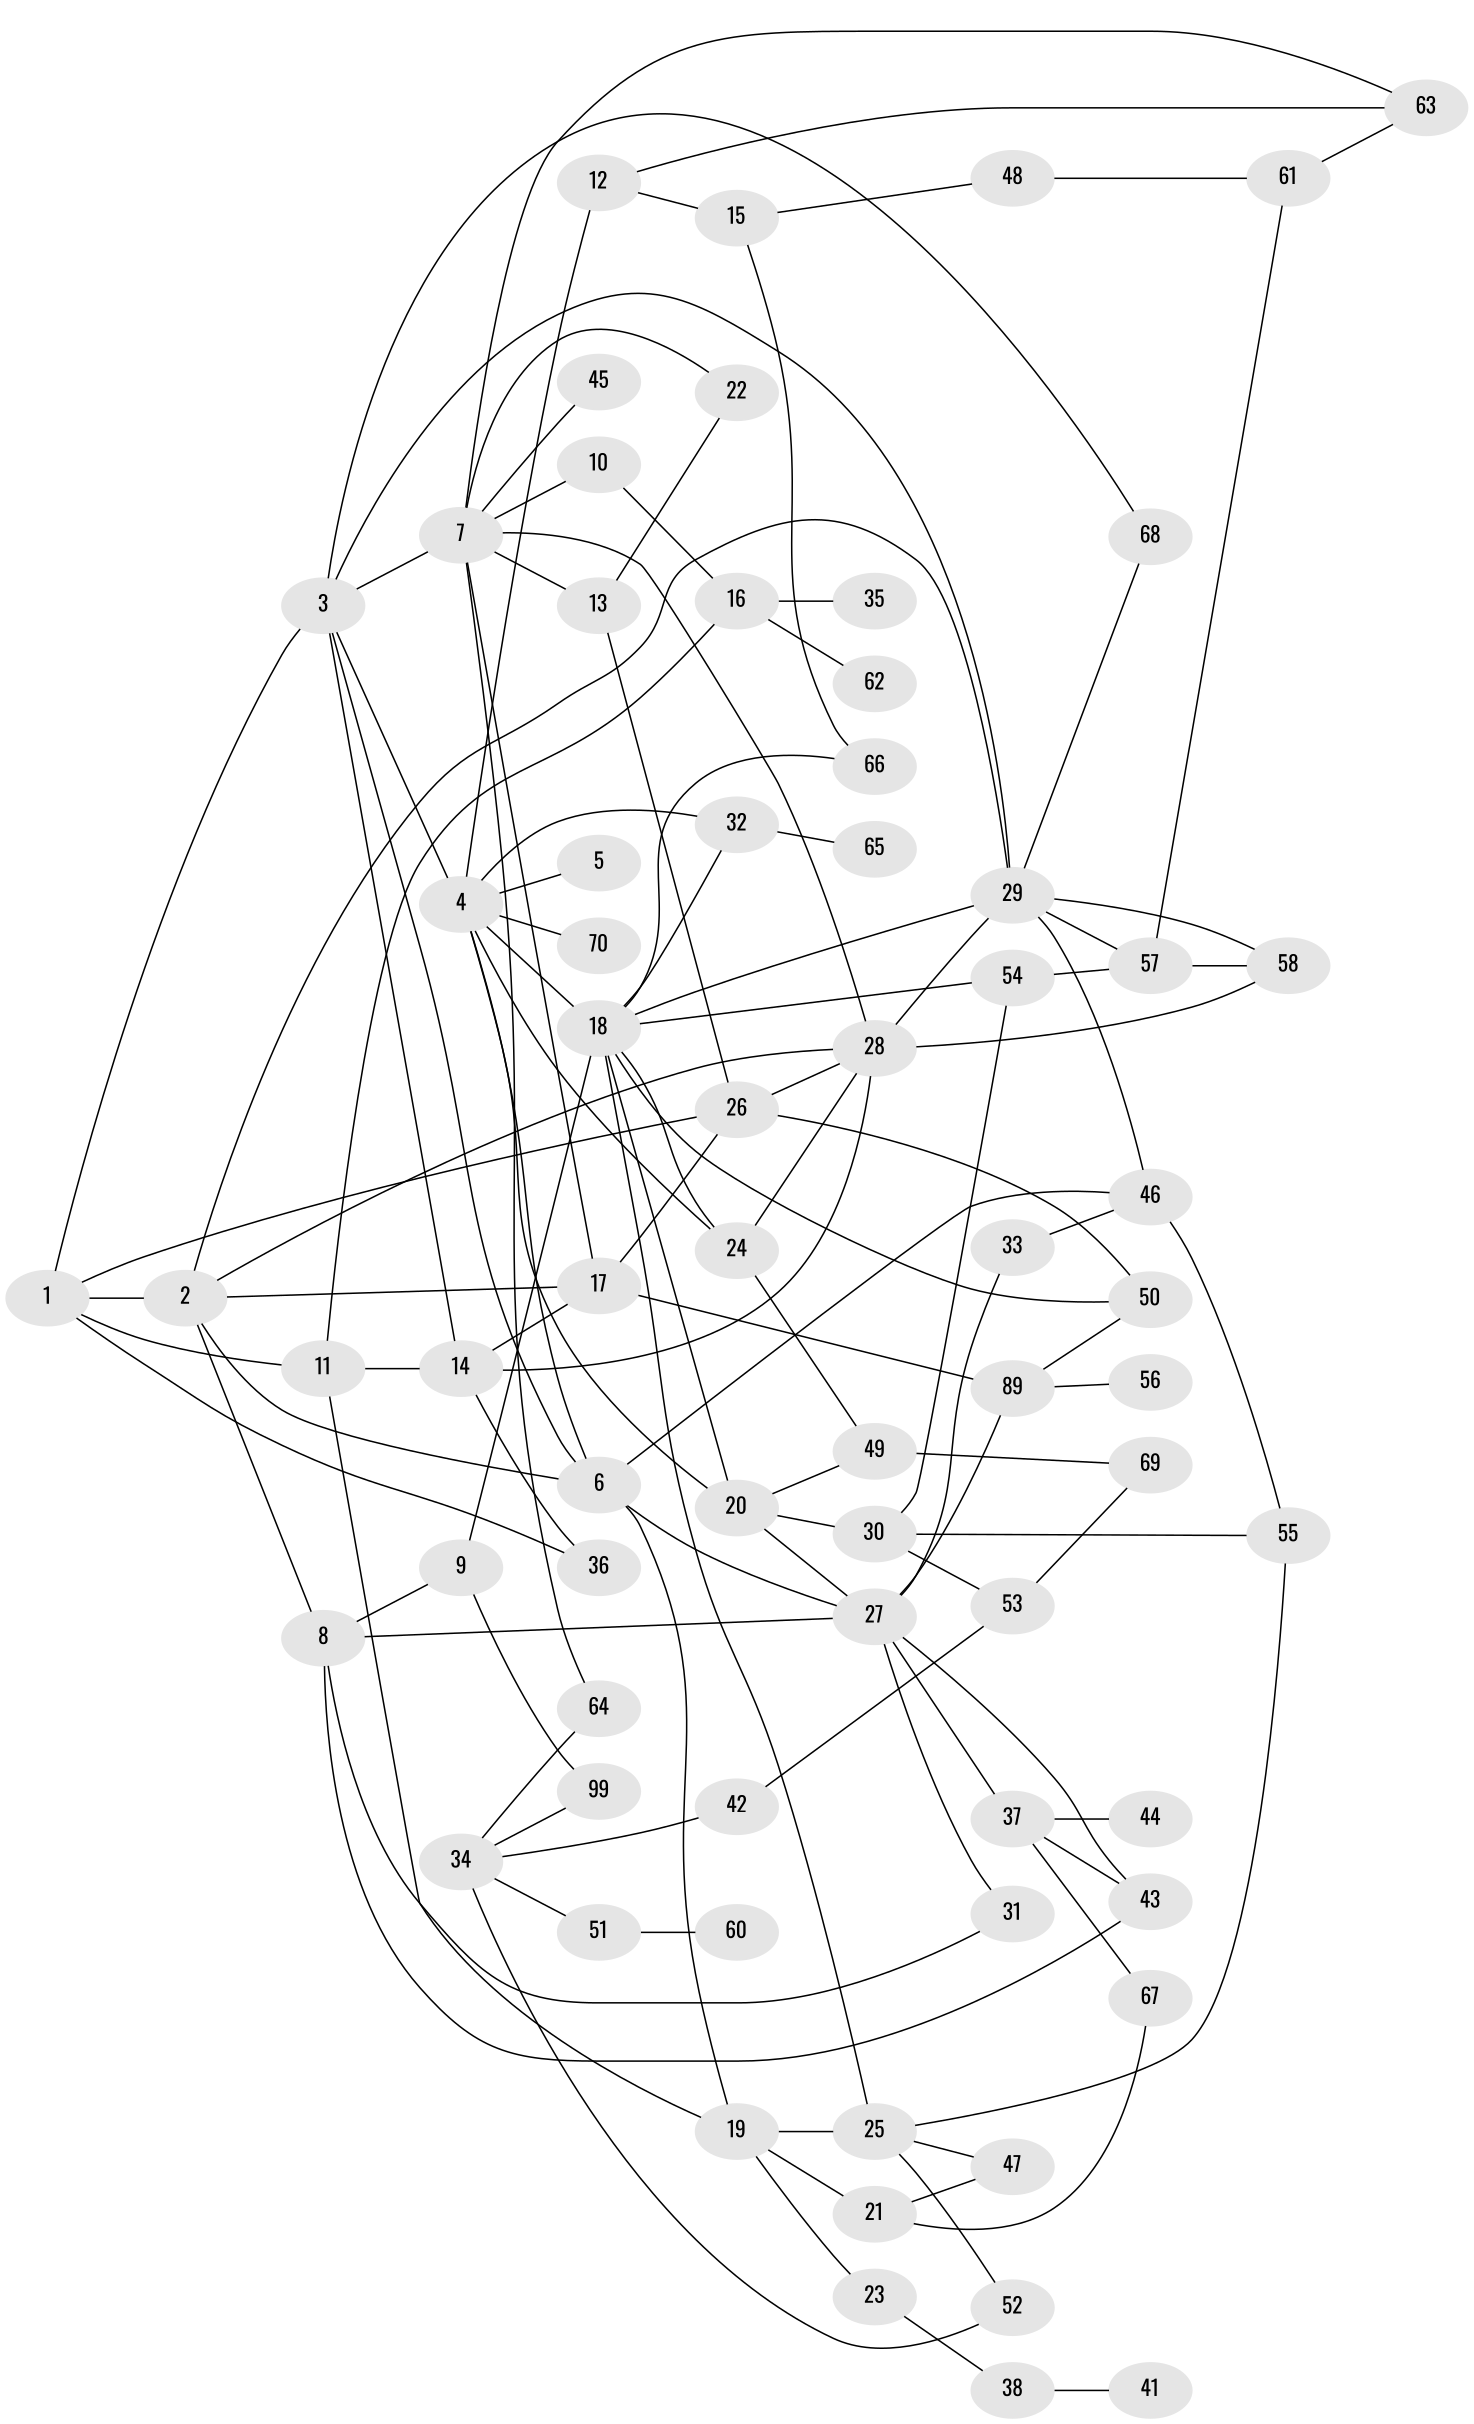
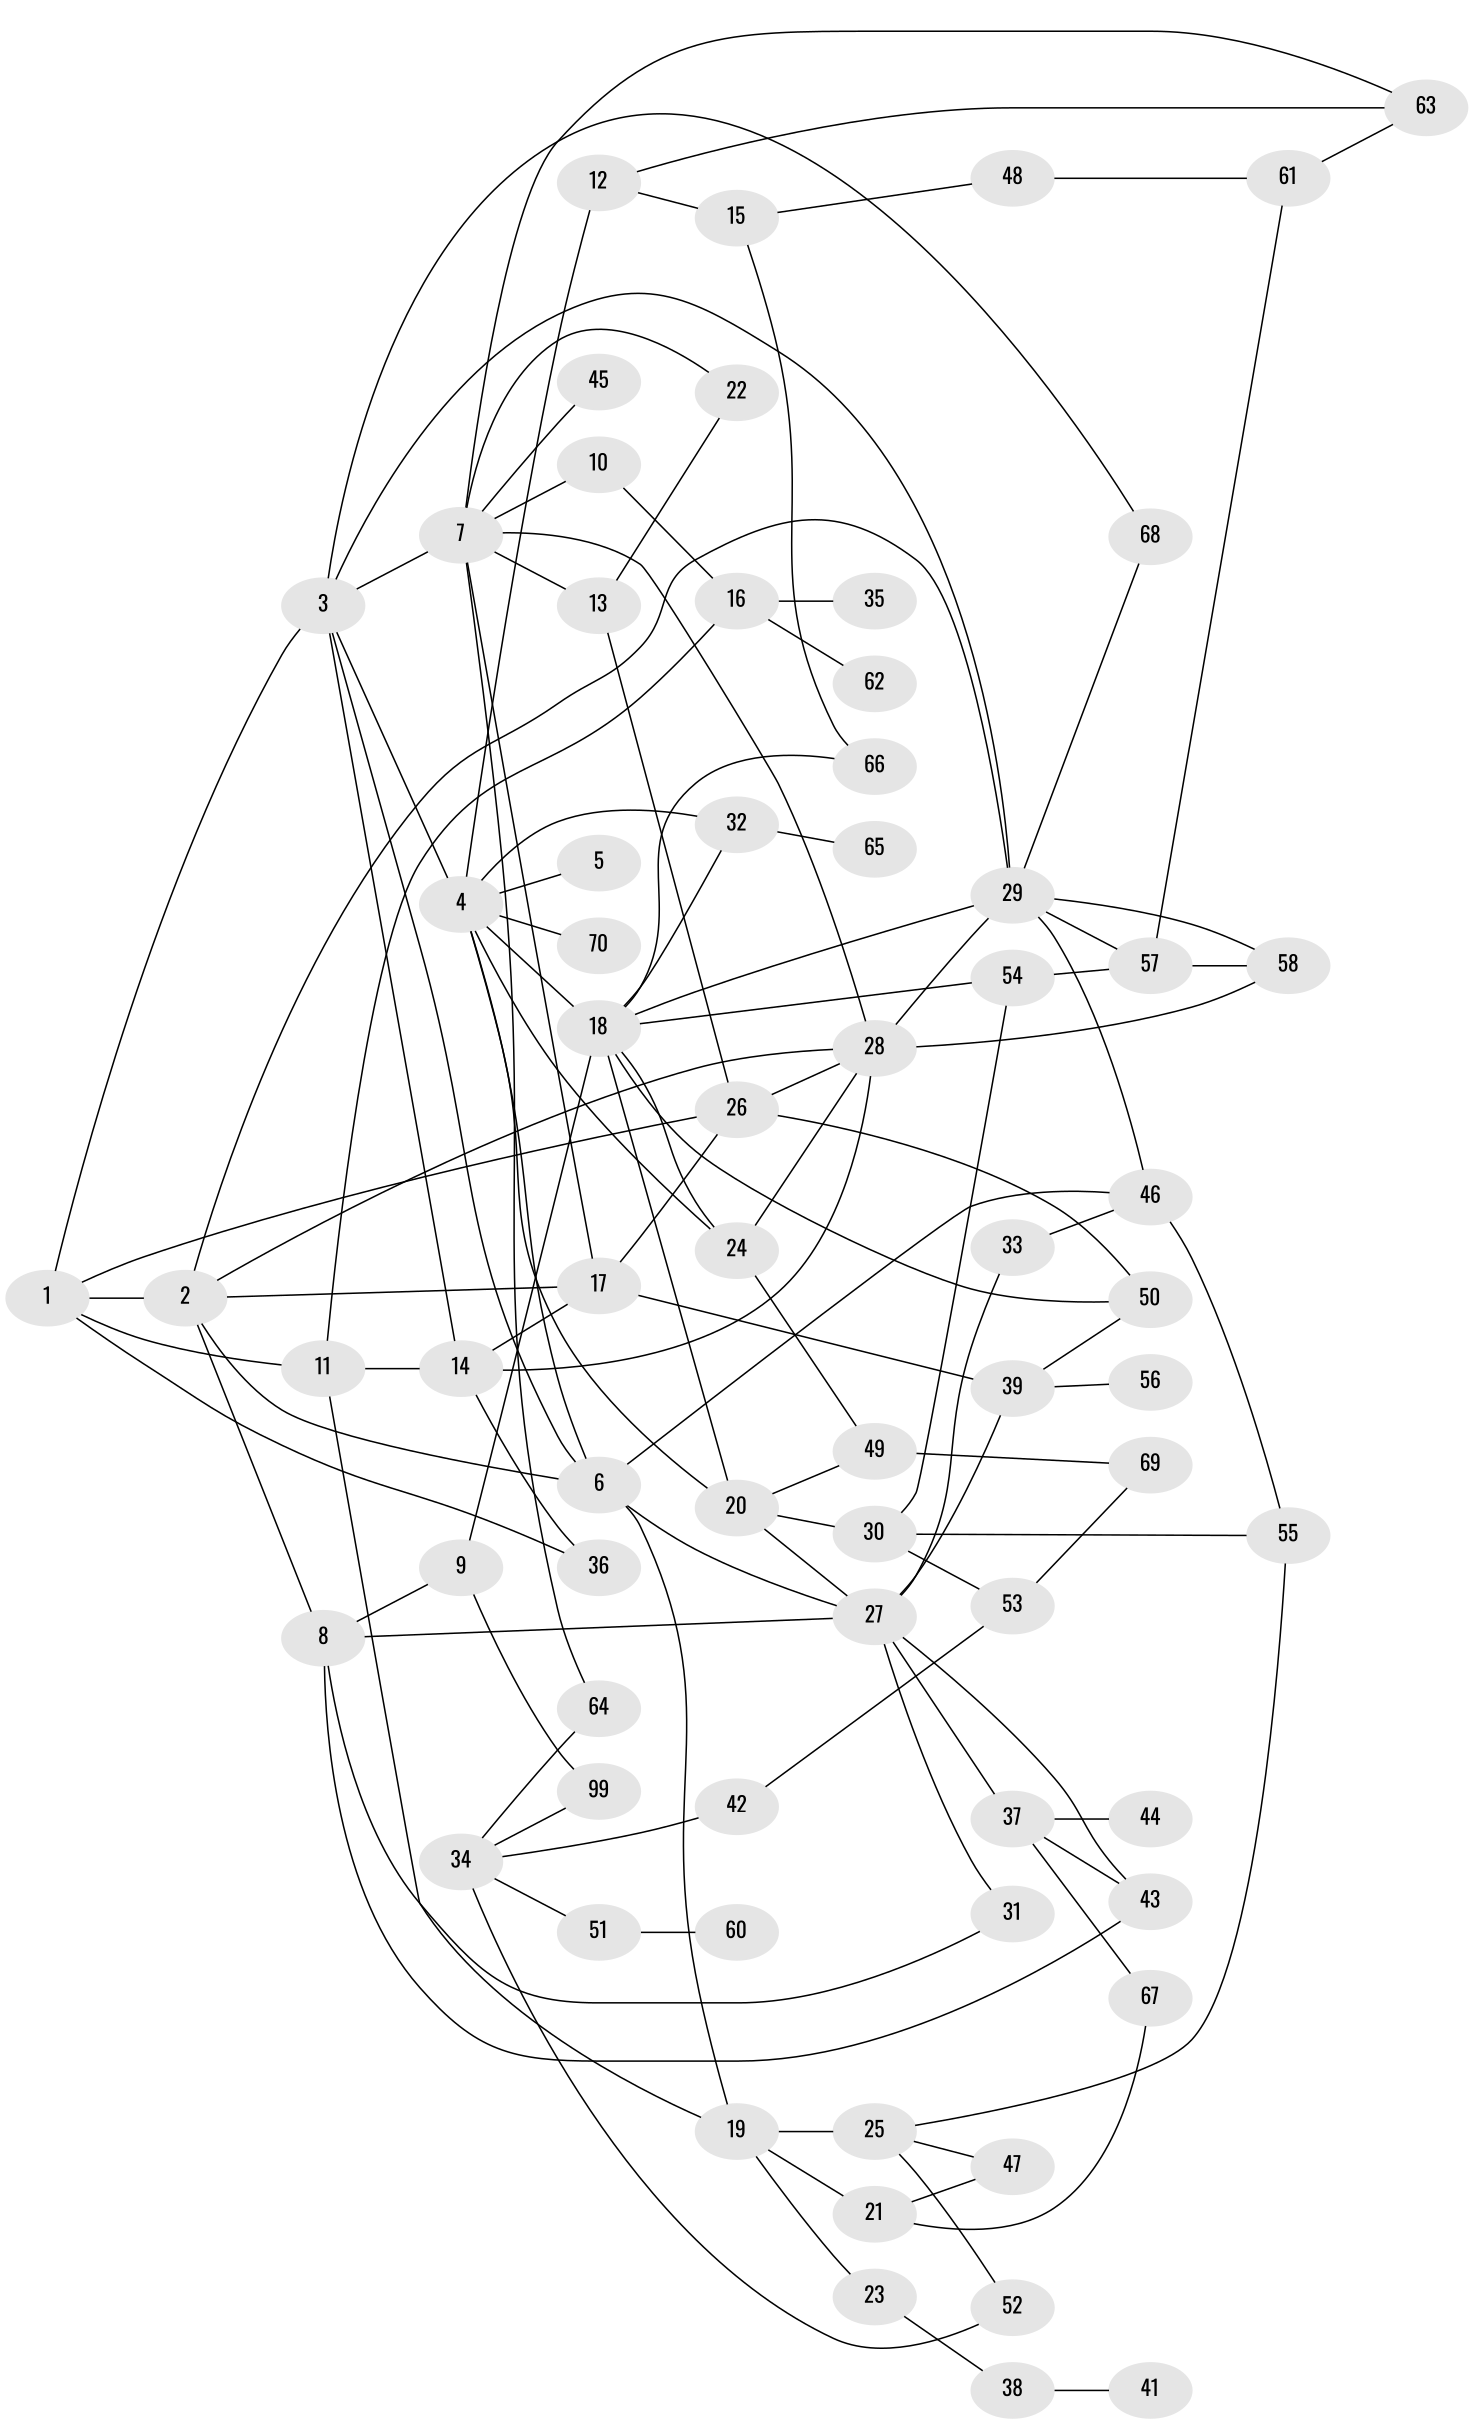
(1013, 1389) -> (1013, 1389)
(707, 1588) -> none
